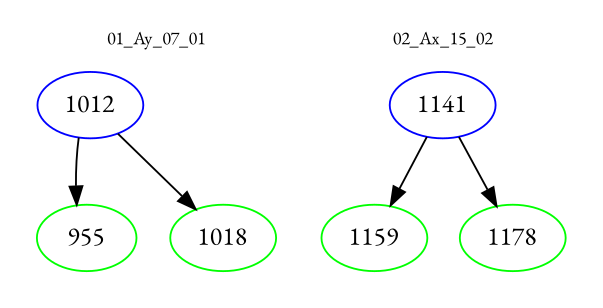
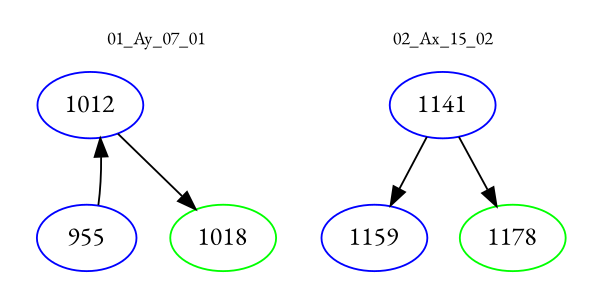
(77, 162) -> (101, 181)
(87, 238) -> (87, 238)
(374, 238) -> (374, 238)
